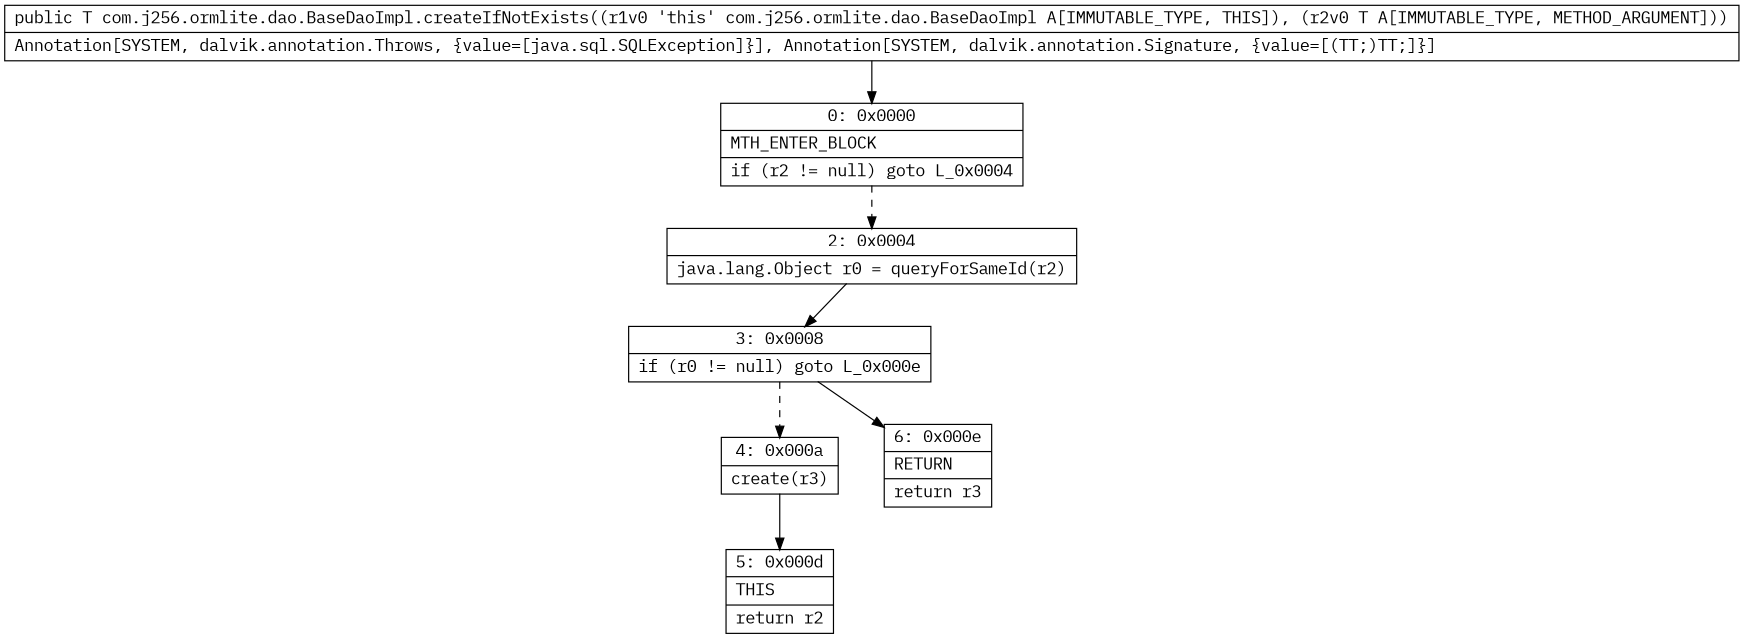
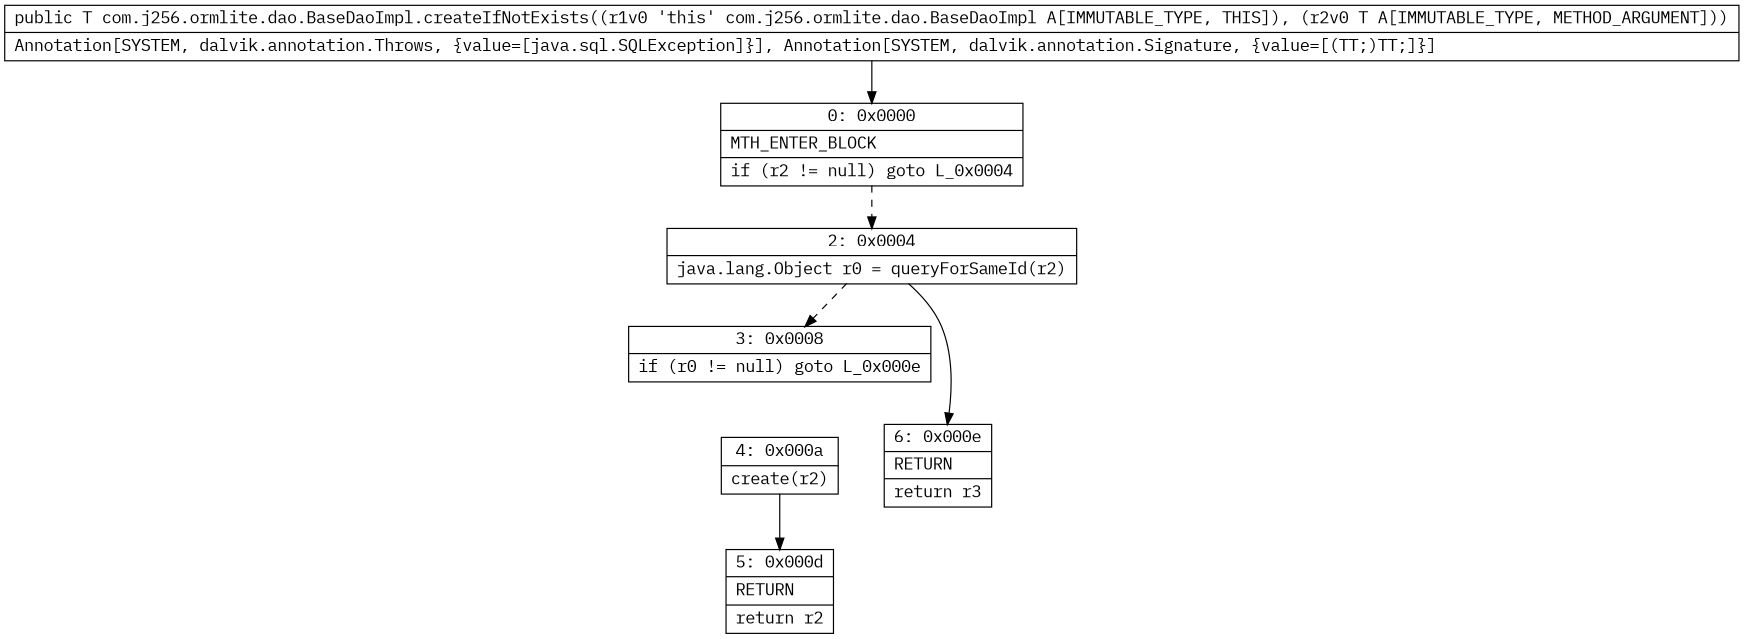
(830, 301) -> (830, 301)
(846, 401) -> (947, 342)
(780, 404) -> none
(780, 479) -> (780, 479)
(756, 590) -> (765, 590)
